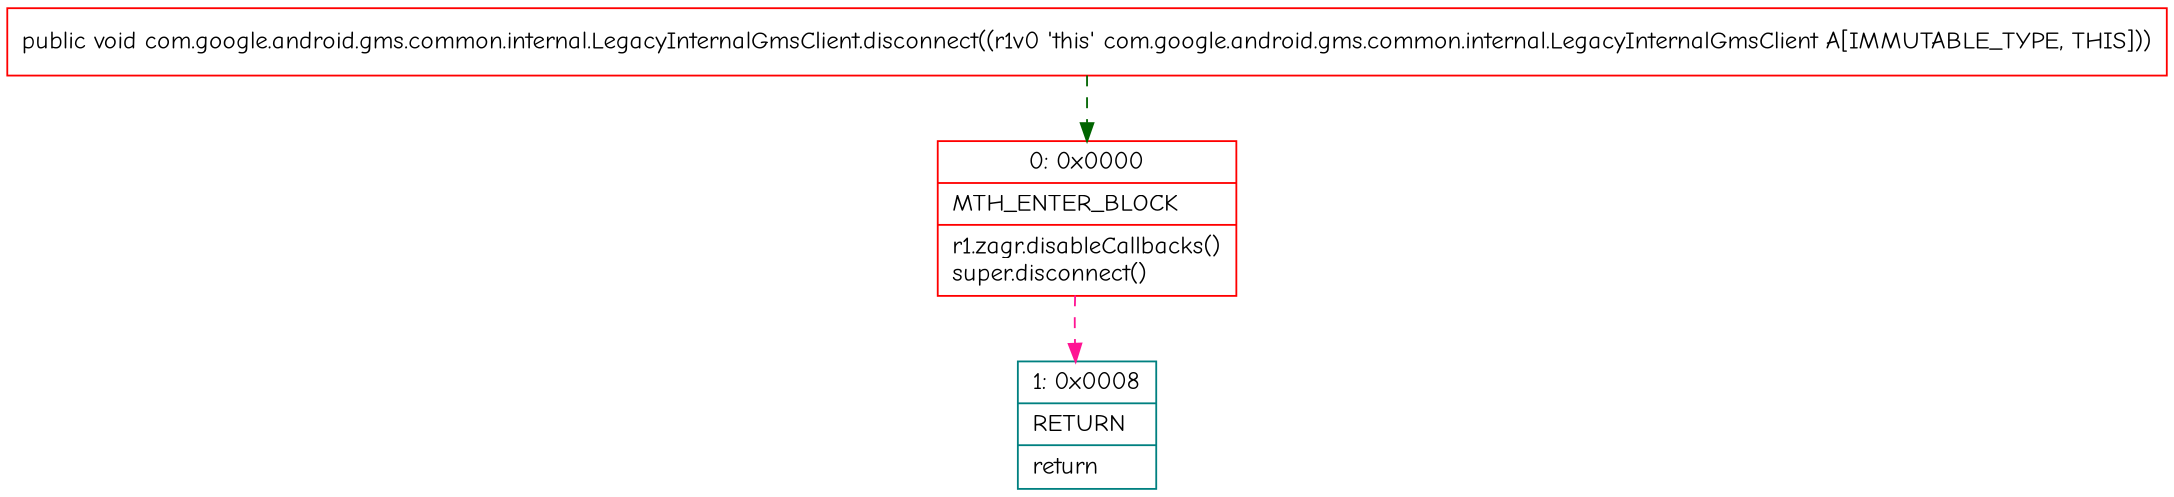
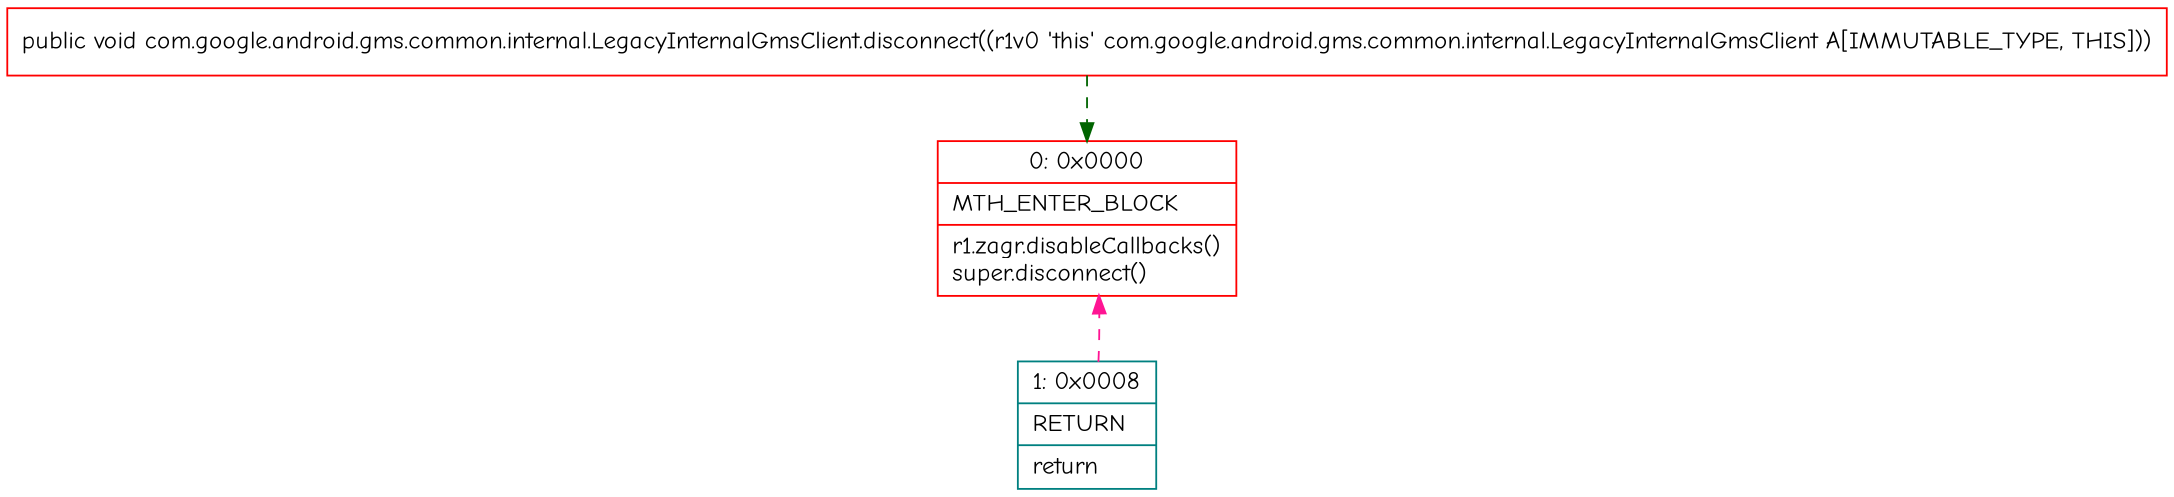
(1075, 320) -> (1099, 338)
